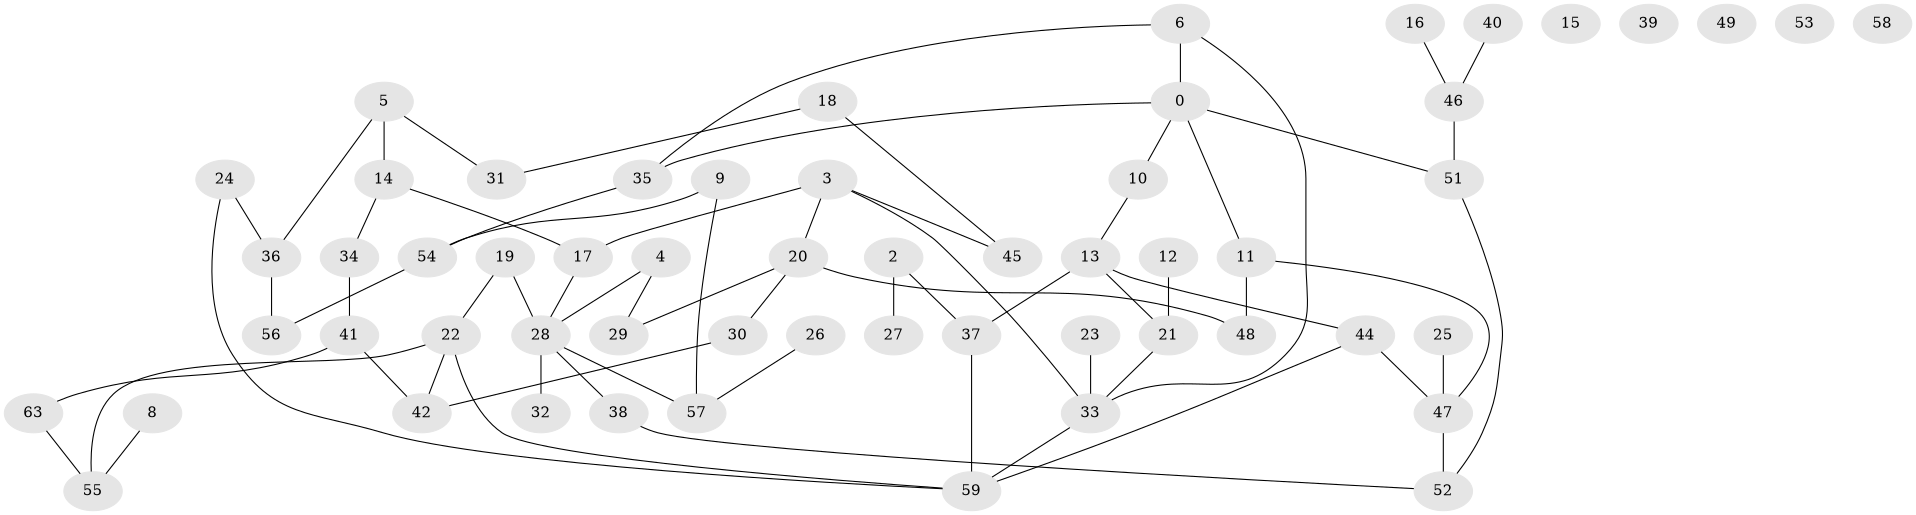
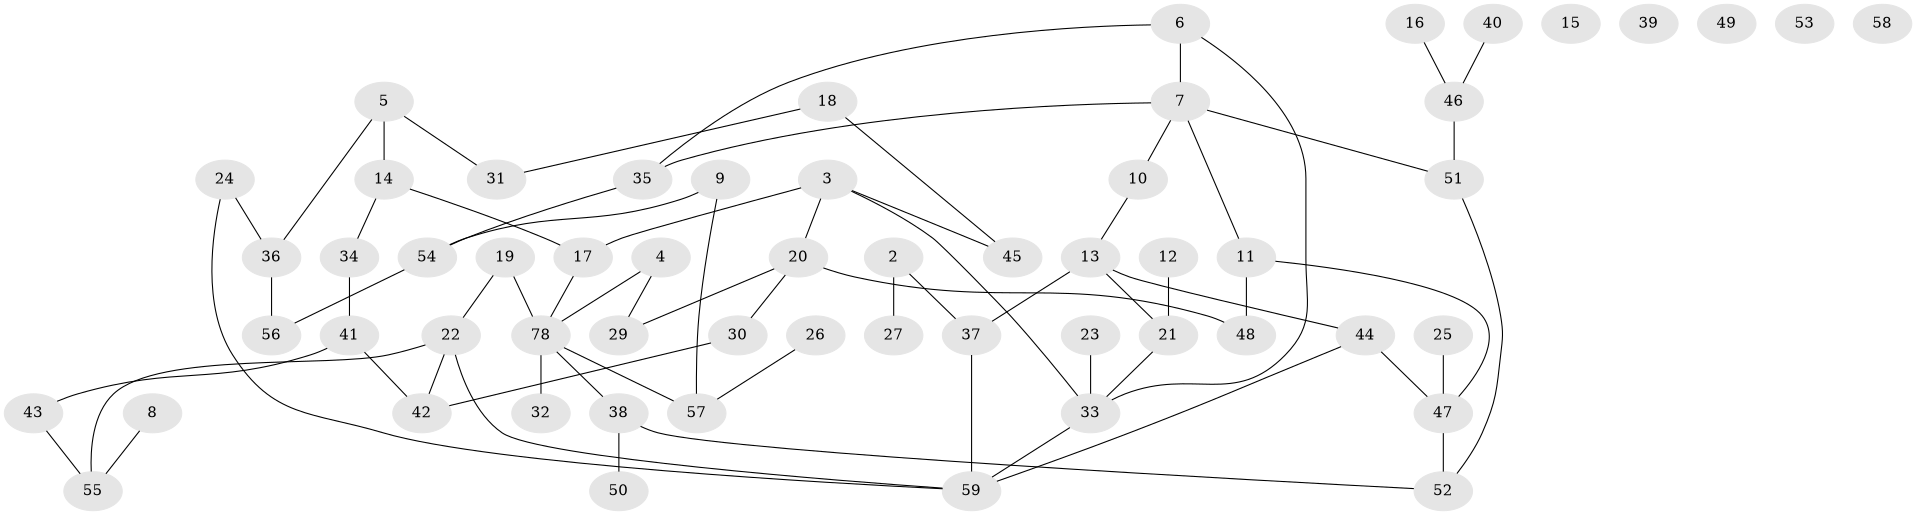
(1180, 102) -> (1180, 102)
(541, 335) -> (541, 335)
(34, 413) -> (34, 413)
none -> (619, 491)
